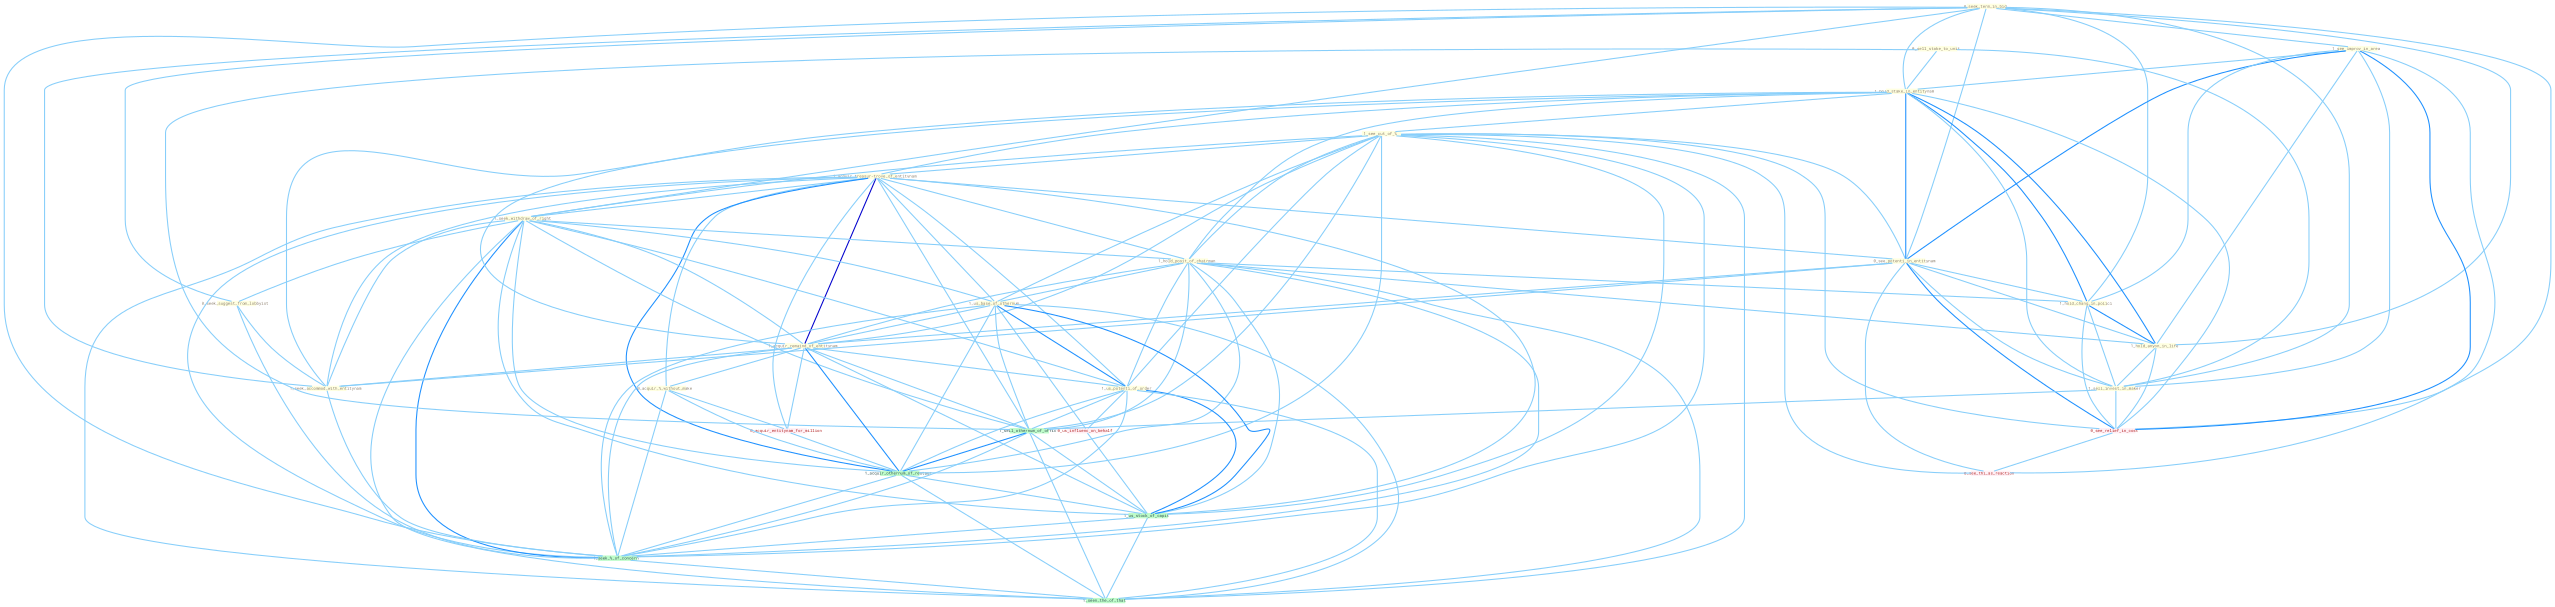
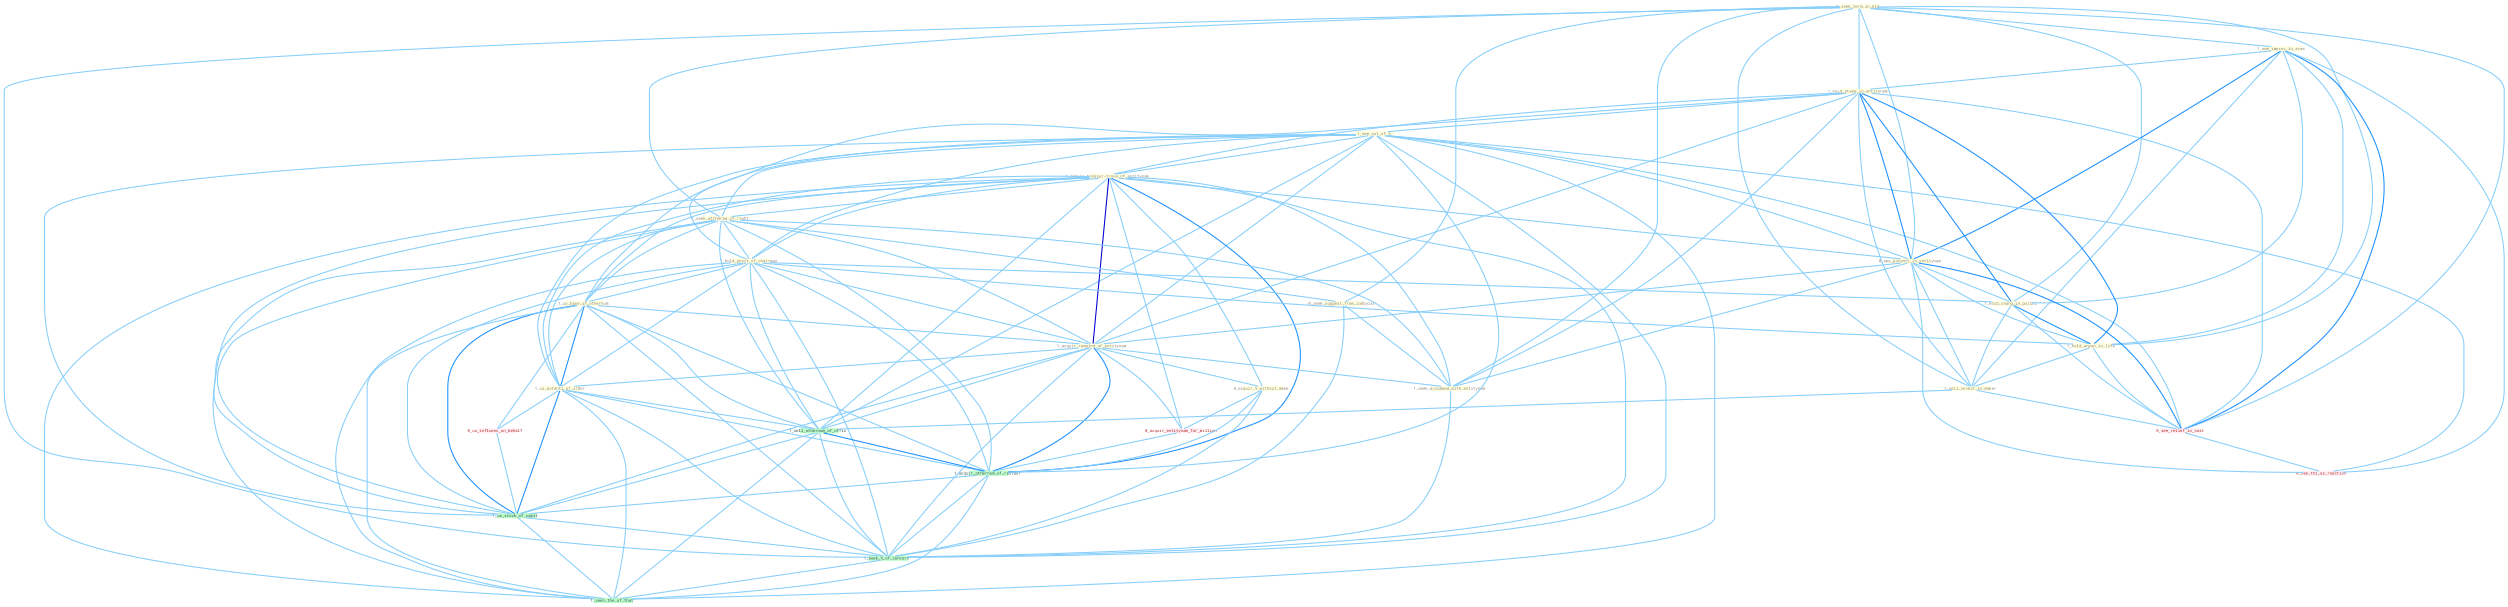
(1938, 49) -> none
(416, 442) -> none
